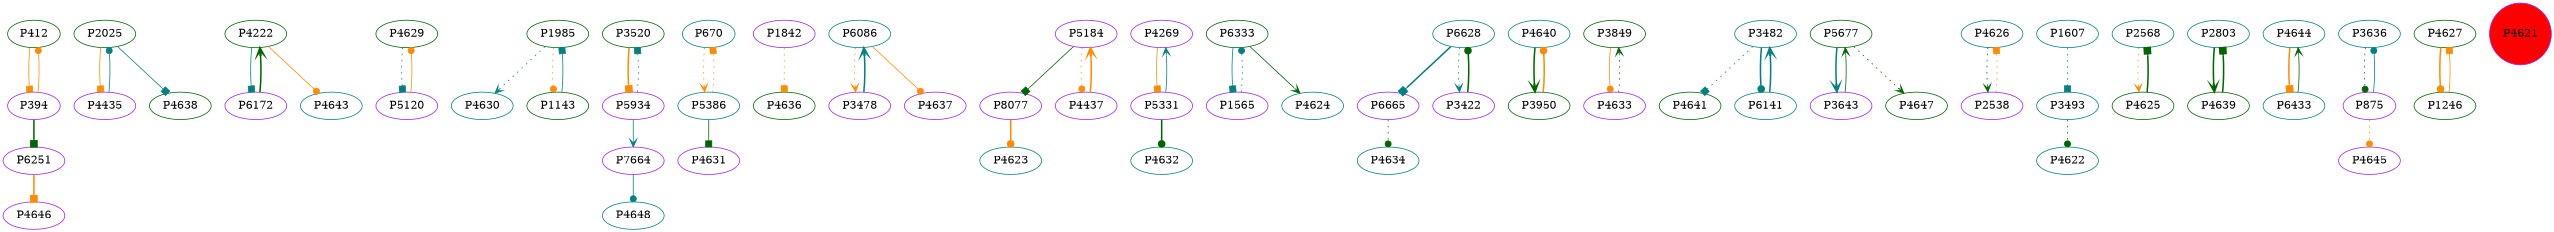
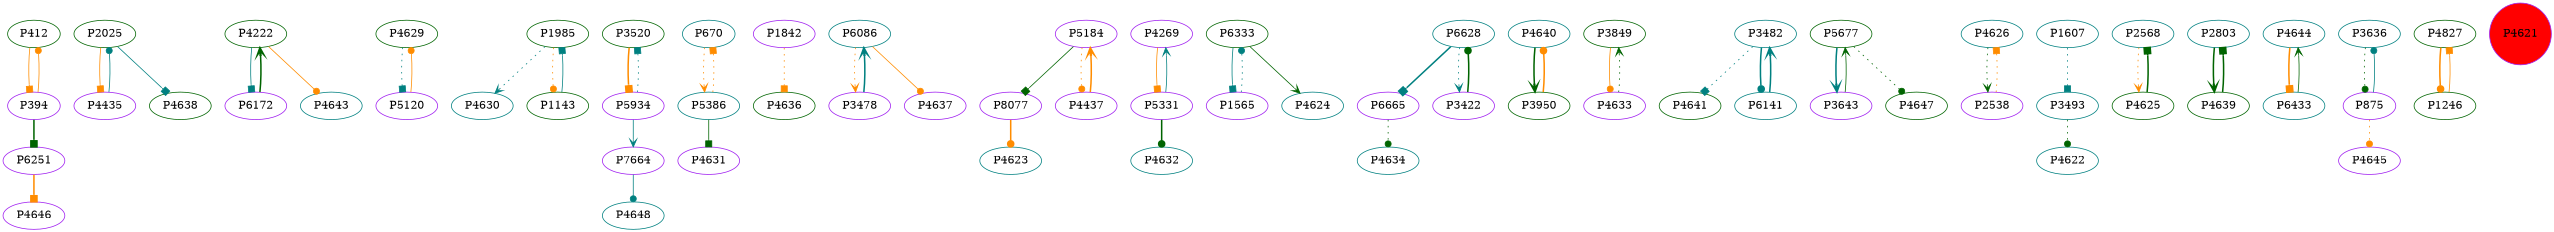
(2445, 34) -> (2445, 34)
(1877, 68) -> (1877, 68)
